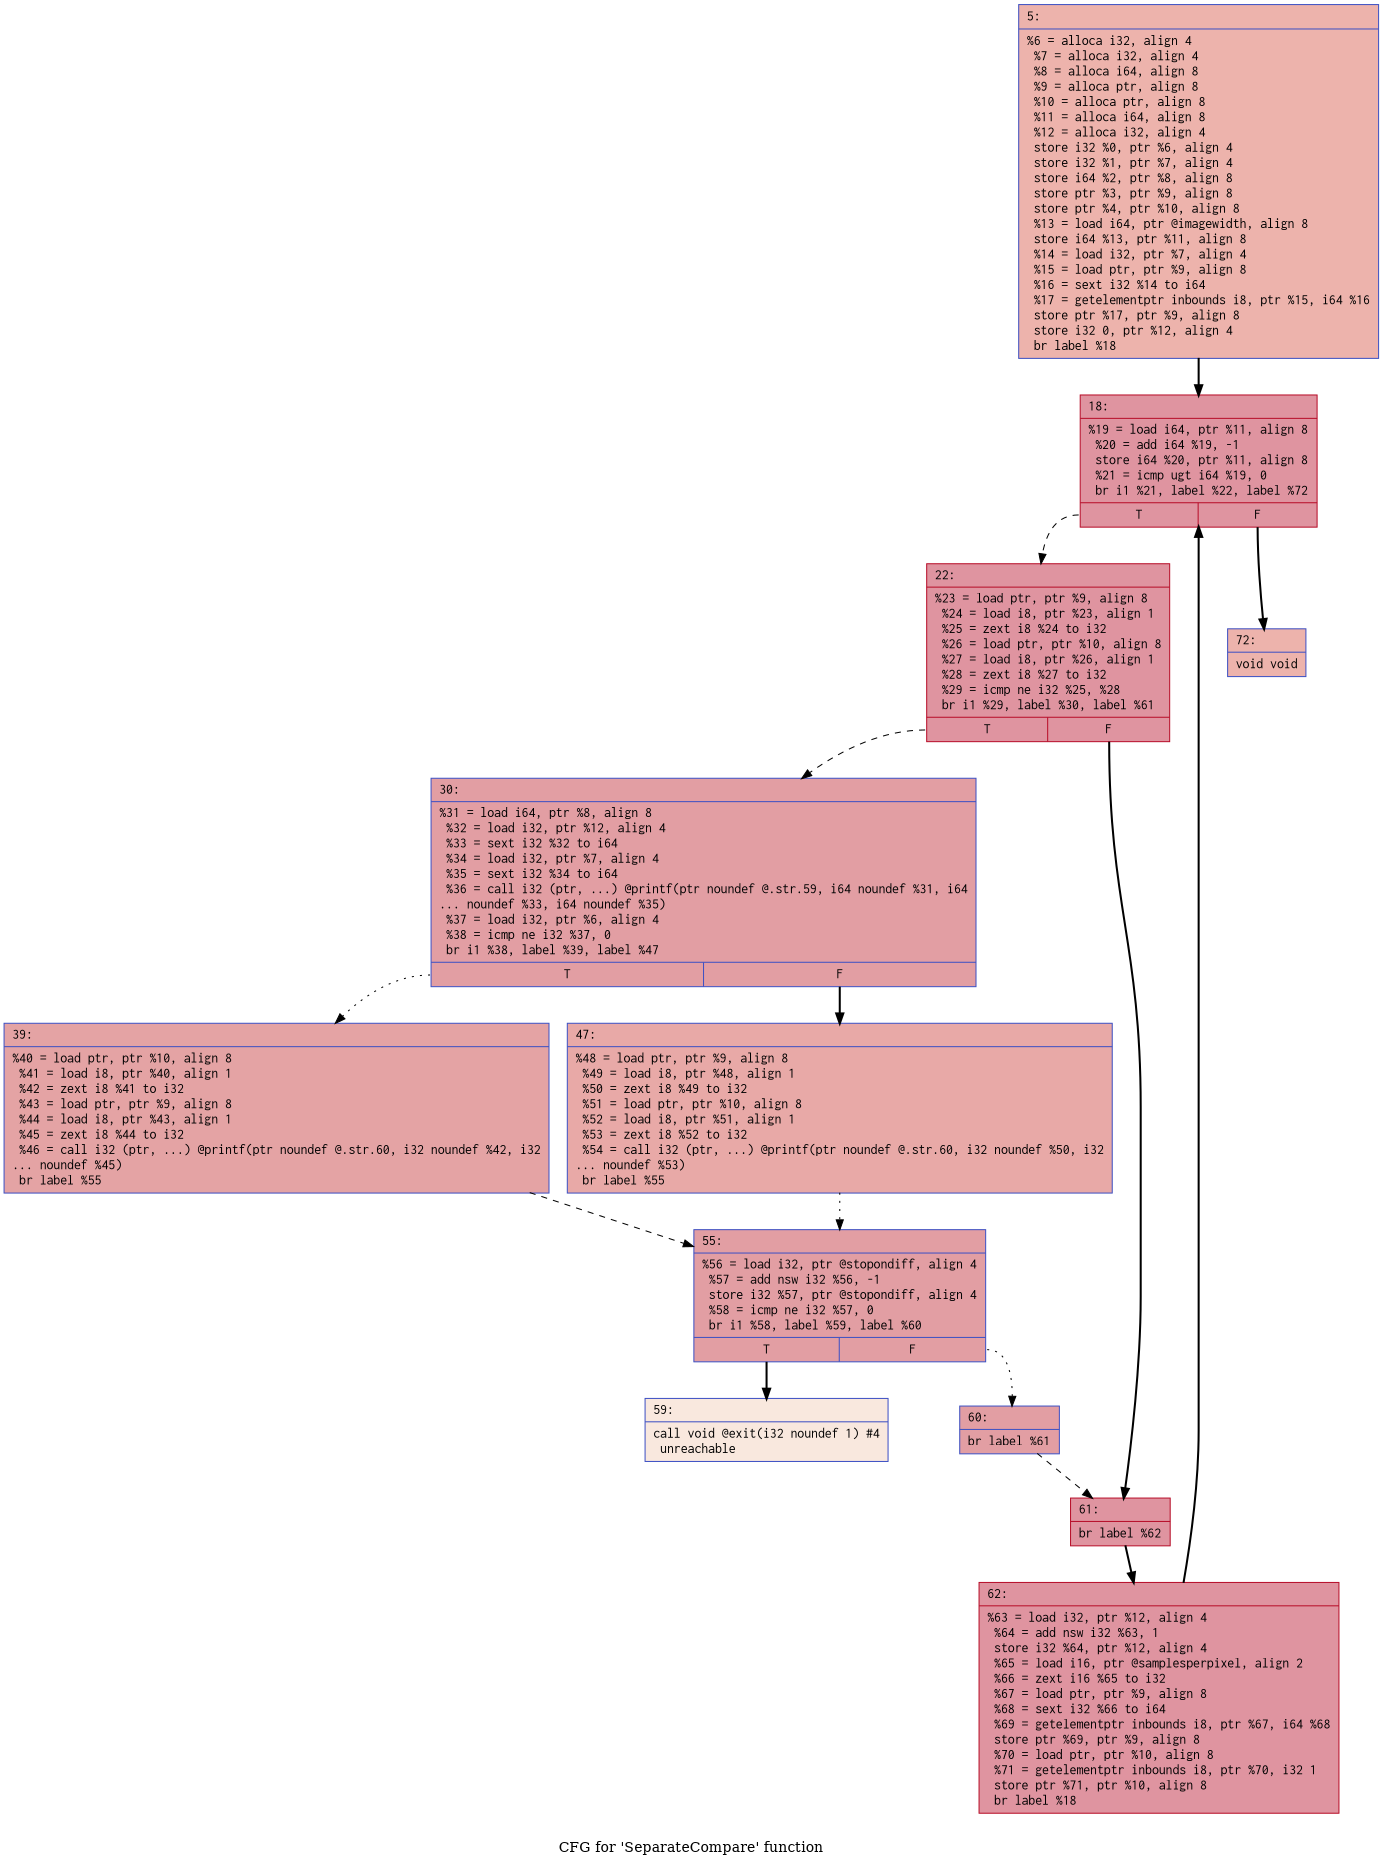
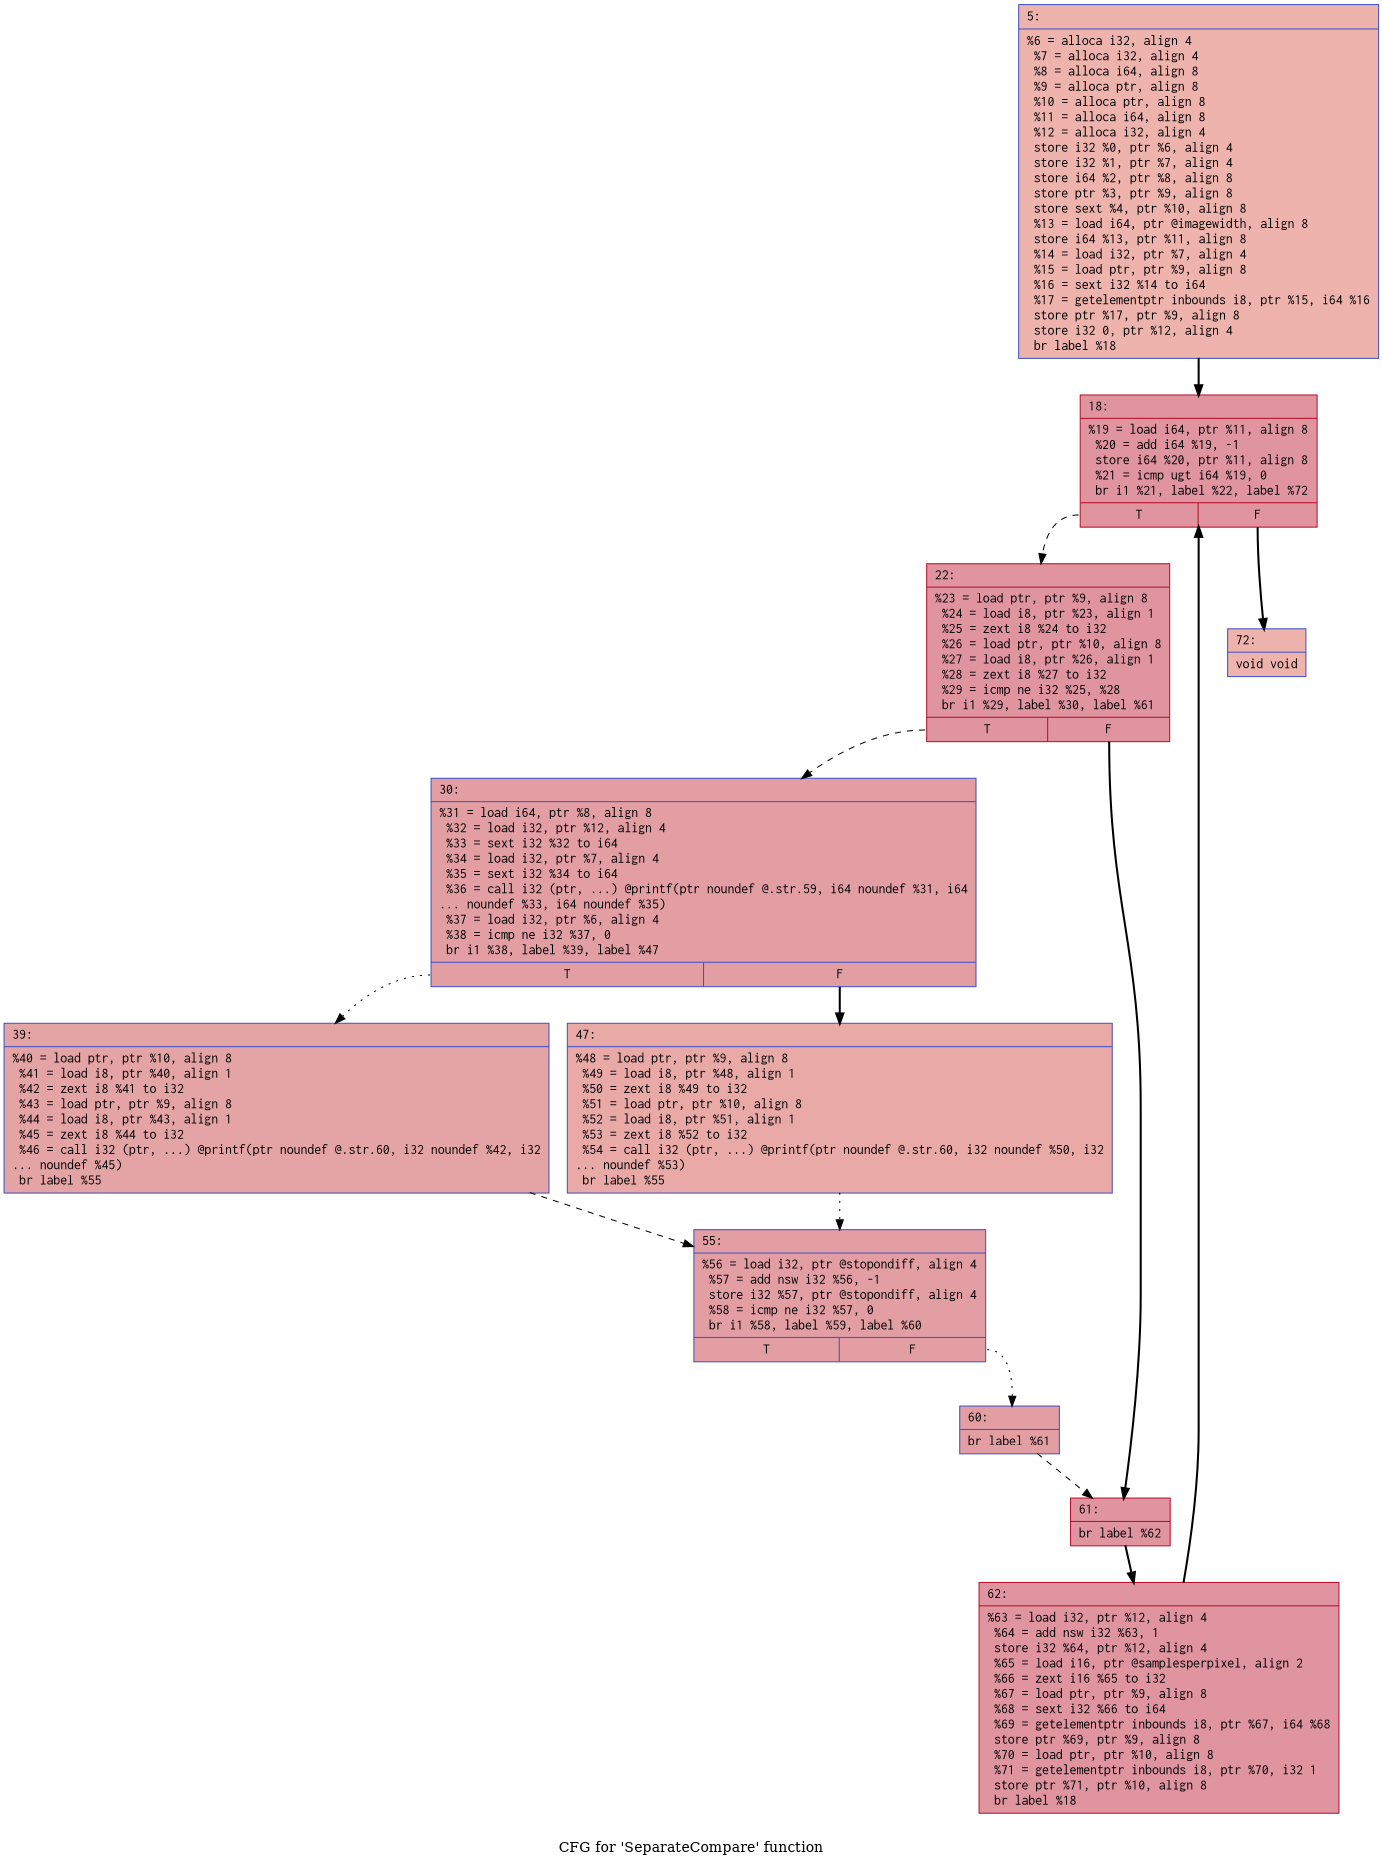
(1134, 208) -> (1137, 208)
(767, 1430) -> none
